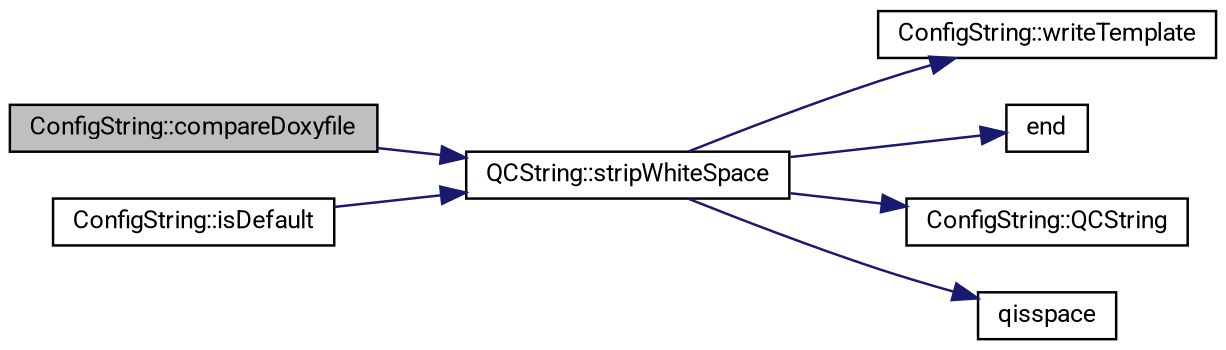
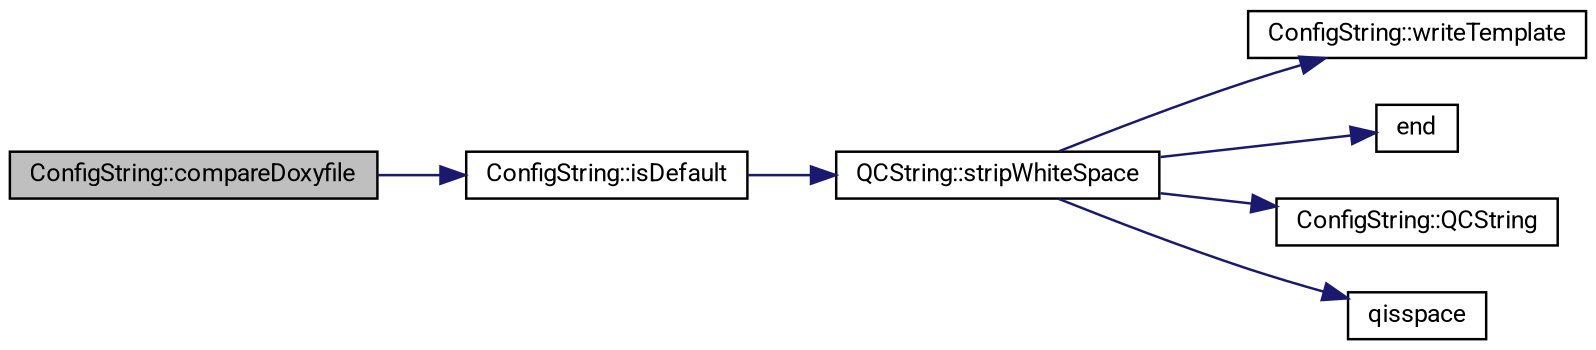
(409, 152) -> (409, 175)
